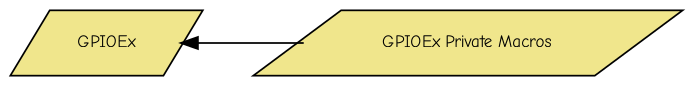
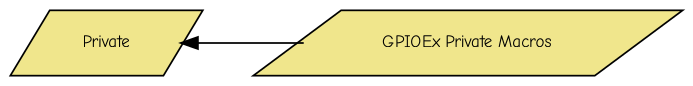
(107, 43) -> (107, 43)
